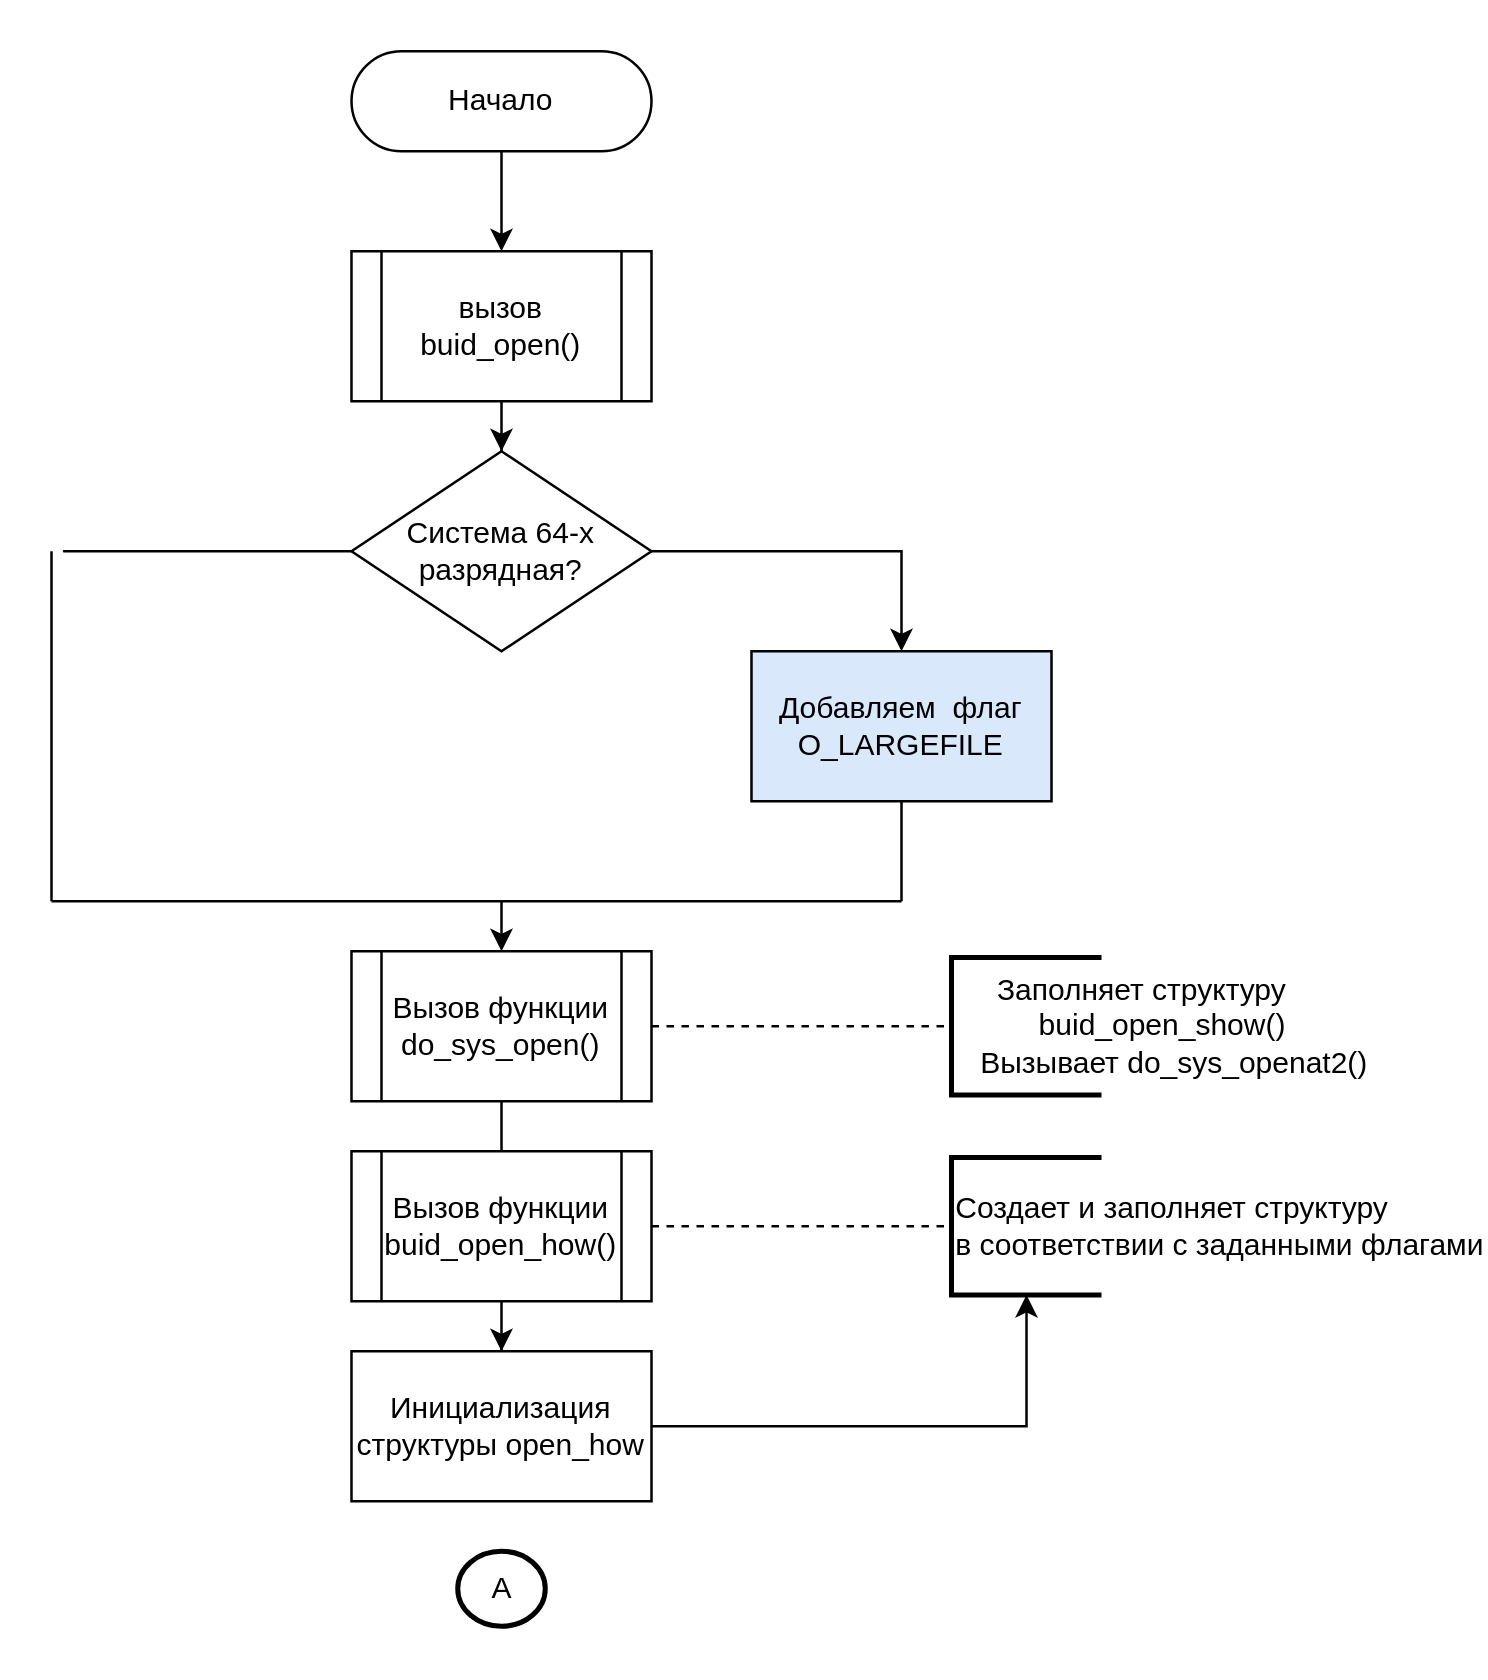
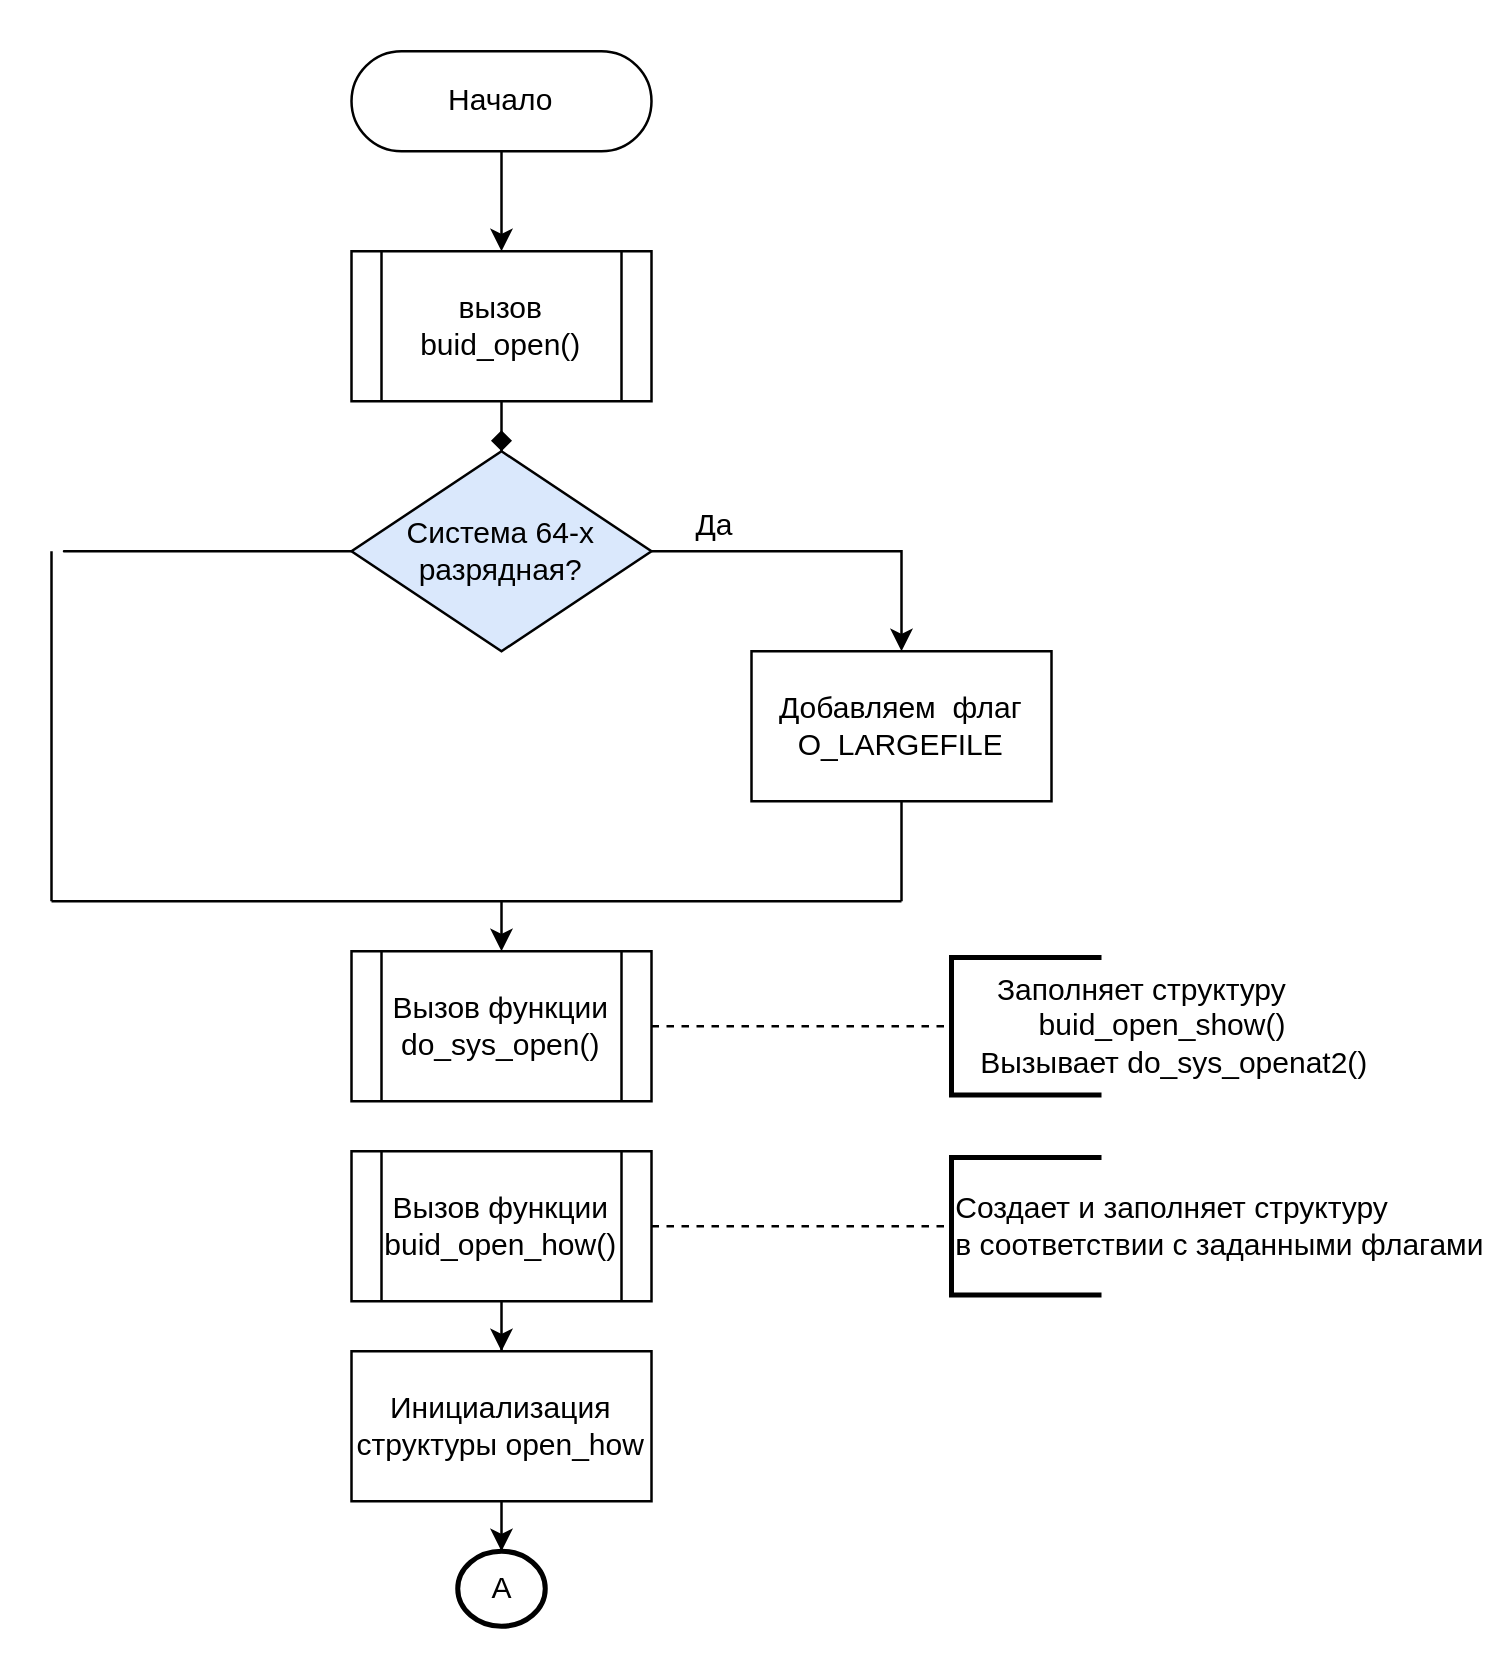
(501, 432) -> (501, 431)
none -> (714, 526)
(501, 551) -> (501, 551)
(901, 726) -> (901, 726)
(501, 1126) -> none
(896, 1426) -> (501, 1534)
